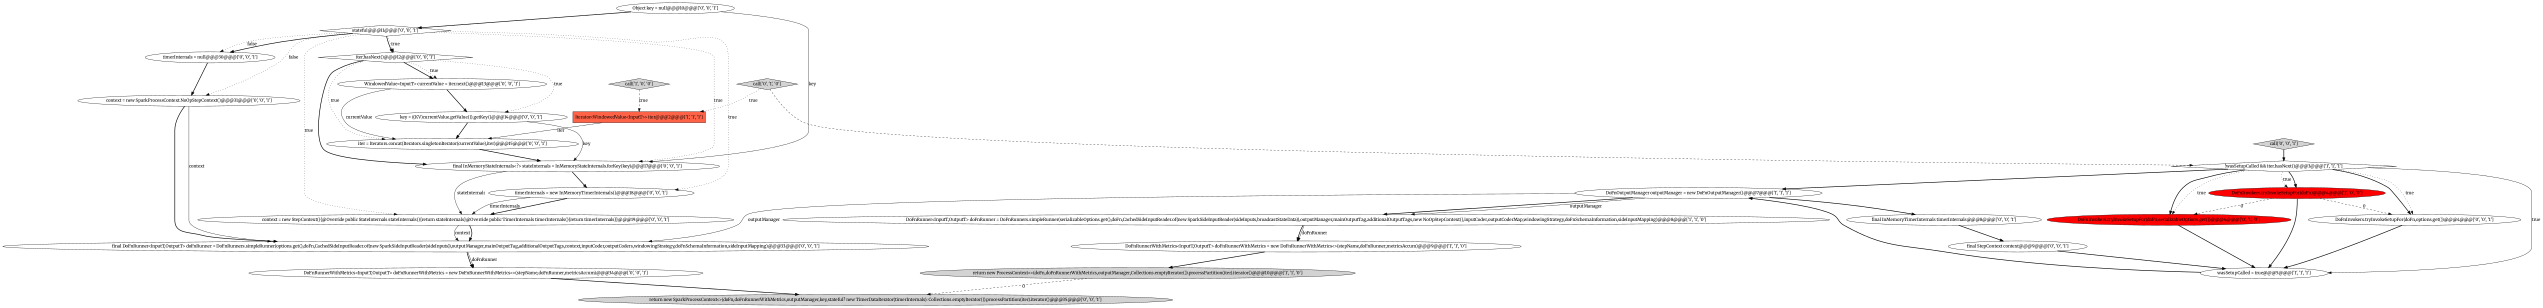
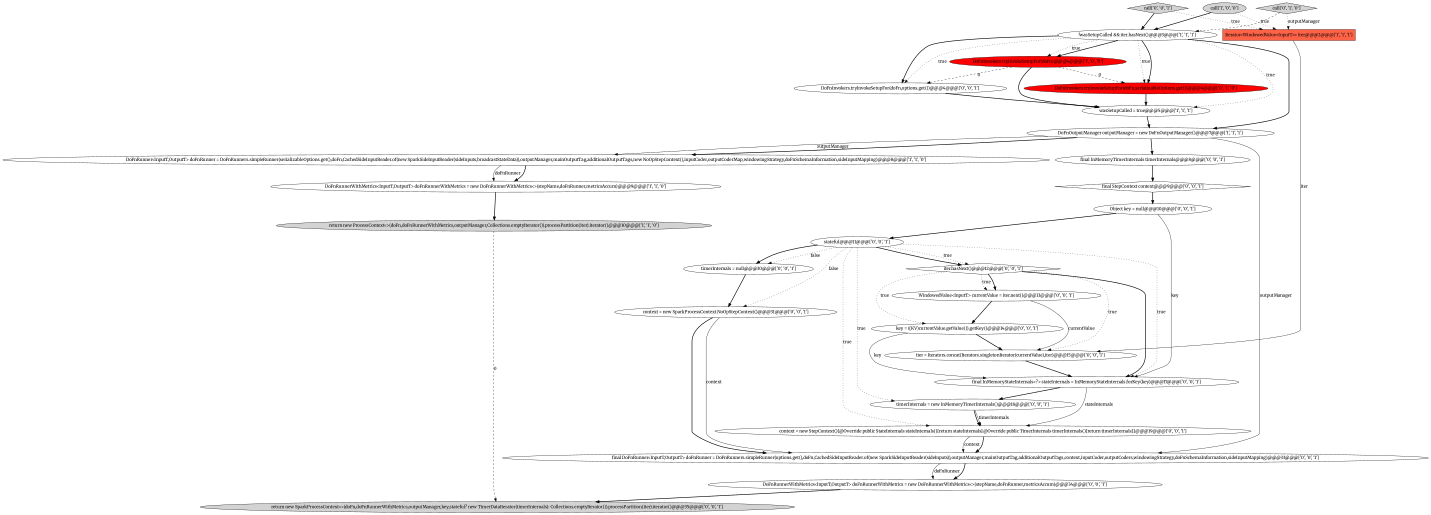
none -> (1216, 20)
none -> (1184, 21)
(385, 31) -> (857, 242)
(639, 84) -> (1225, 8)
(639, 99) -> (1254, 21)
(753, 101) -> (1304, 22)
(2284, 166) -> (1137, 35)
(2532, 238) -> (1268, 80)
(2018, 246) -> (1153, 187)
(2140, 260) -> (1153, 196)
